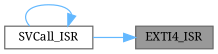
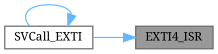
(49, 37) -> (49, 37)
